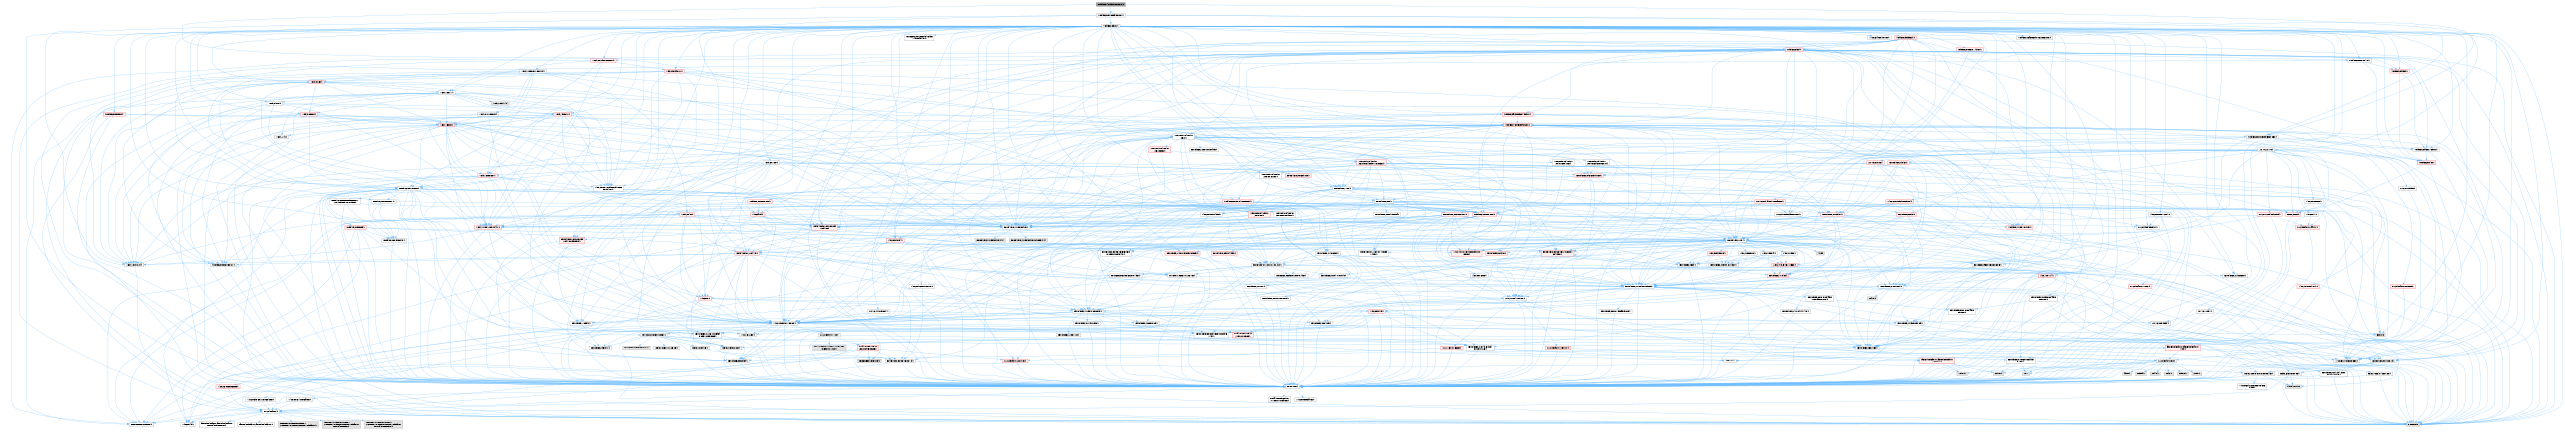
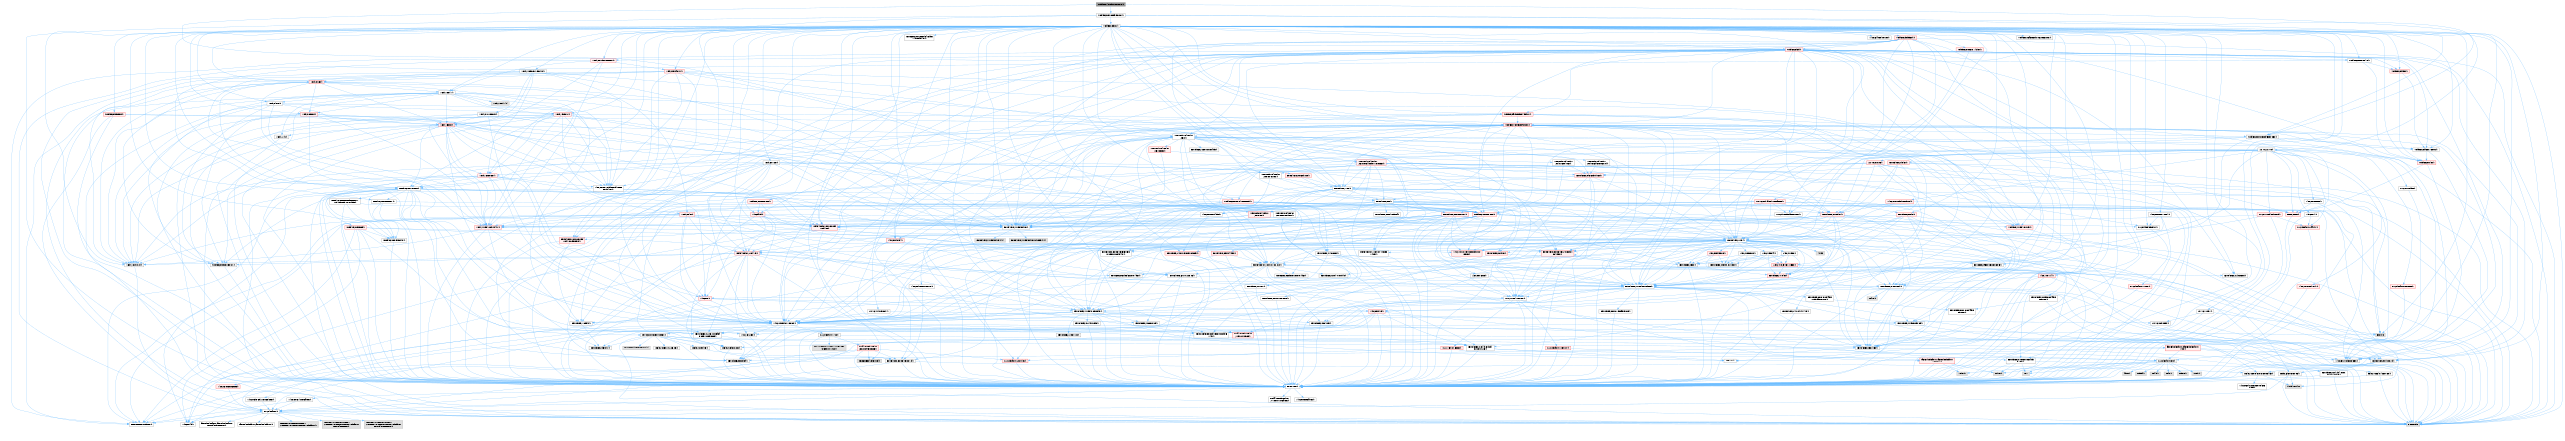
(1182, 276) -> (1182, 276)
